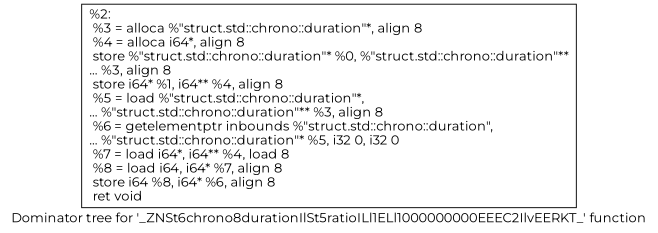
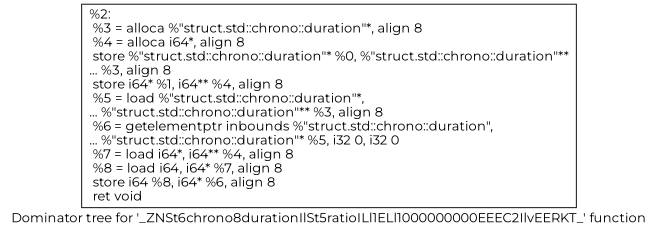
(189, 154) -> (192, 154)
